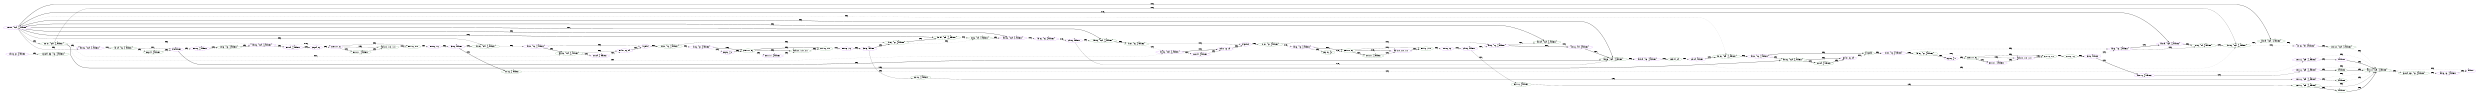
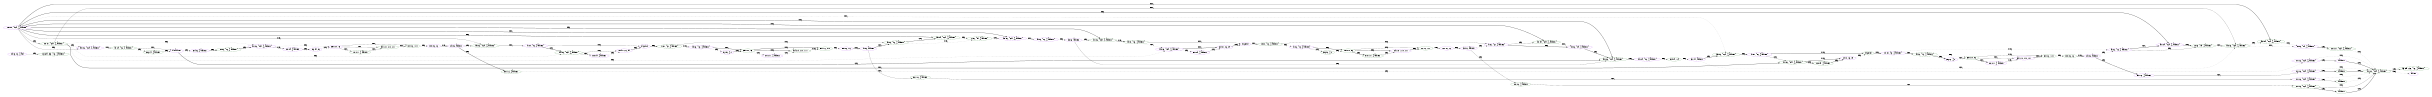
(200, 49) -> (200, 51)
(17, 54) -> (17, 54)
(2448, 73) -> none
